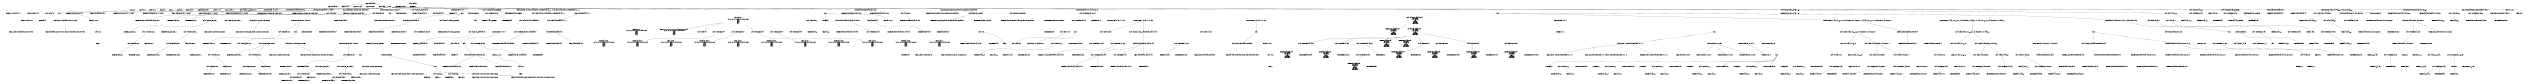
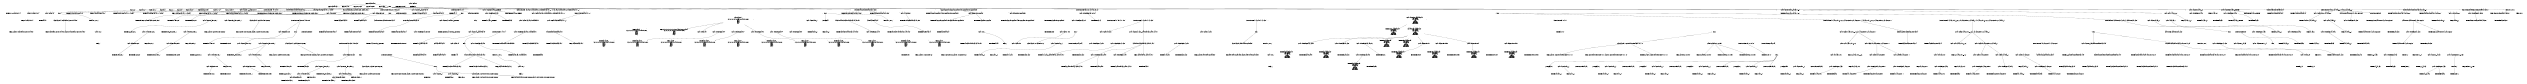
none -> (360, 21)
(438, 77) -> none
